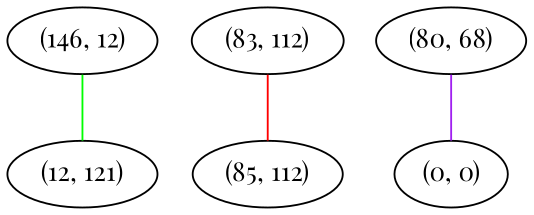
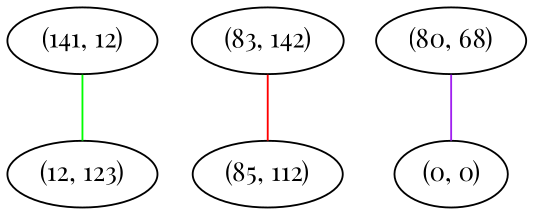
(82, 41) -> (82, 41)
(268, 41) -> (268, 41)
(82, 174) -> (82, 174)
